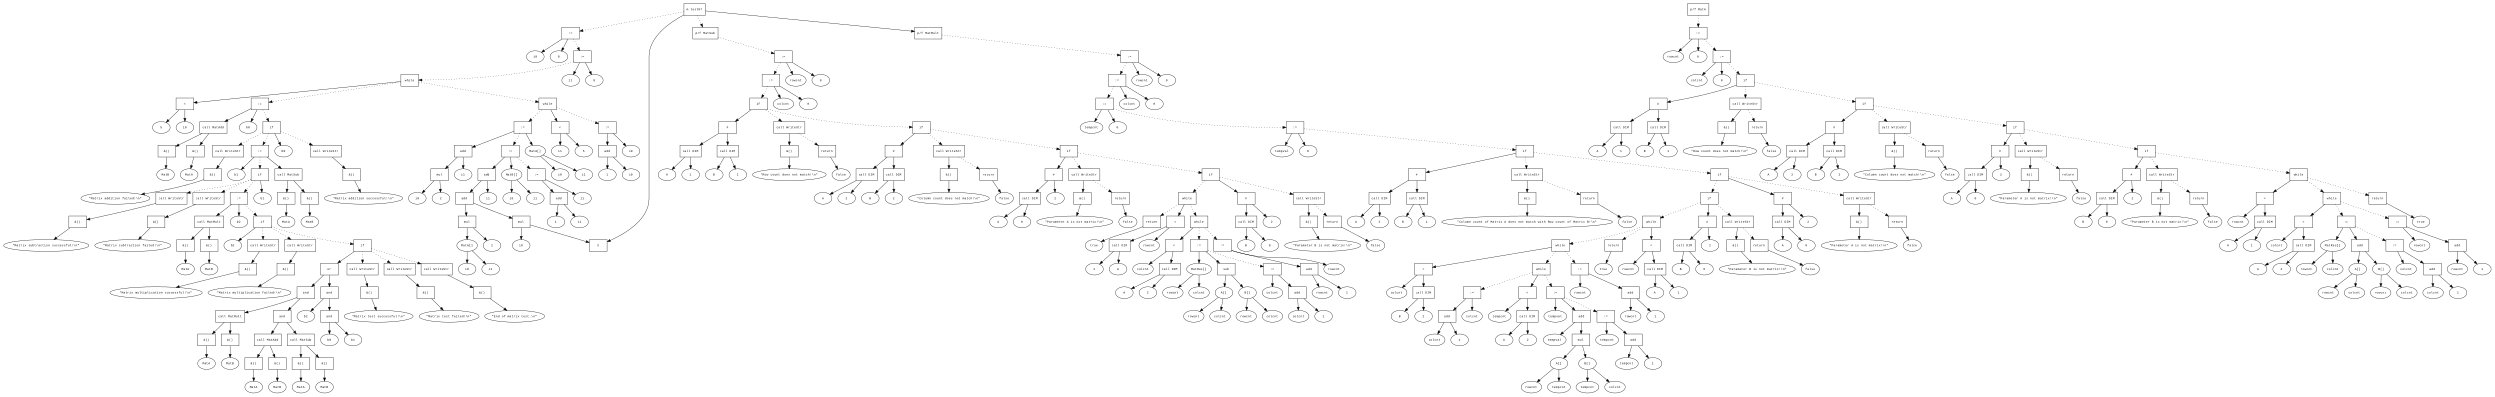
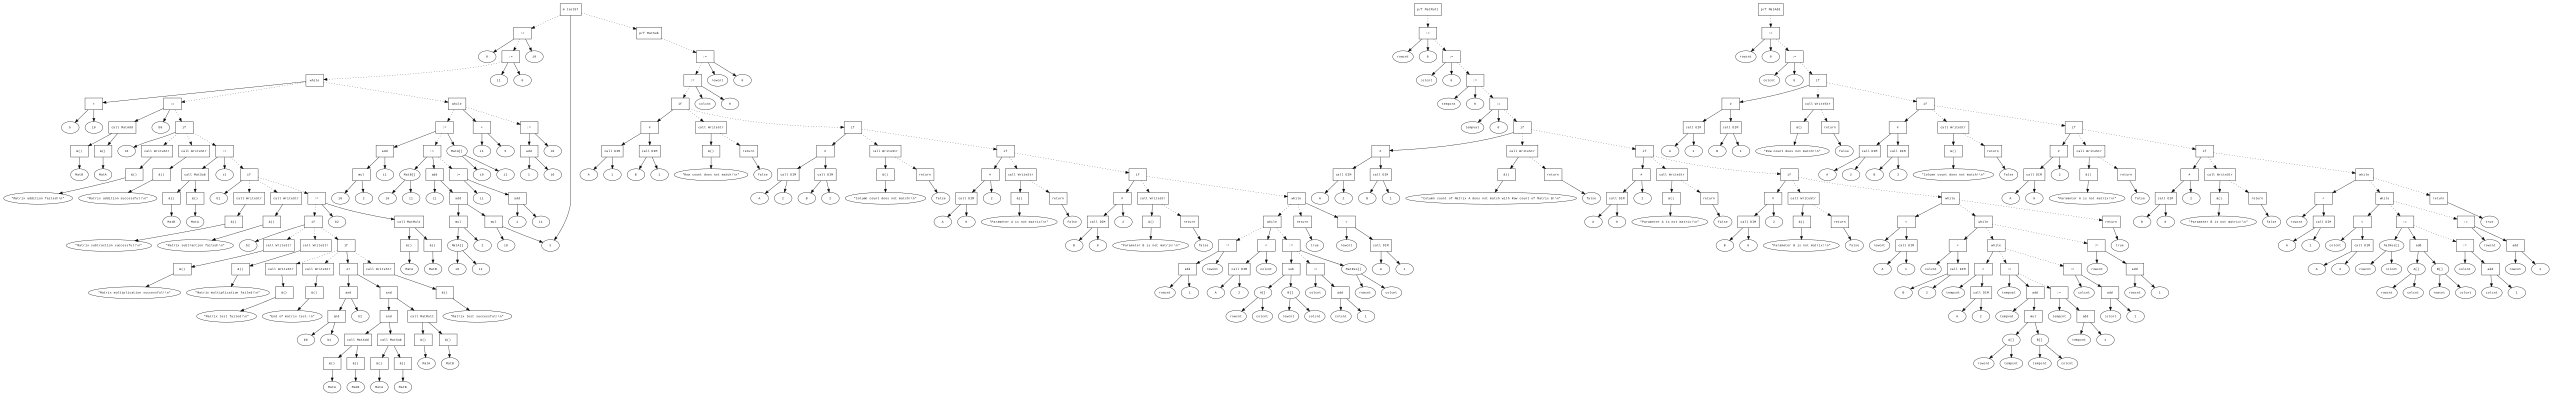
(1698, 10) -> (1771, 10)
(808, 21) -> none
(598, 246) -> (550, 246)
